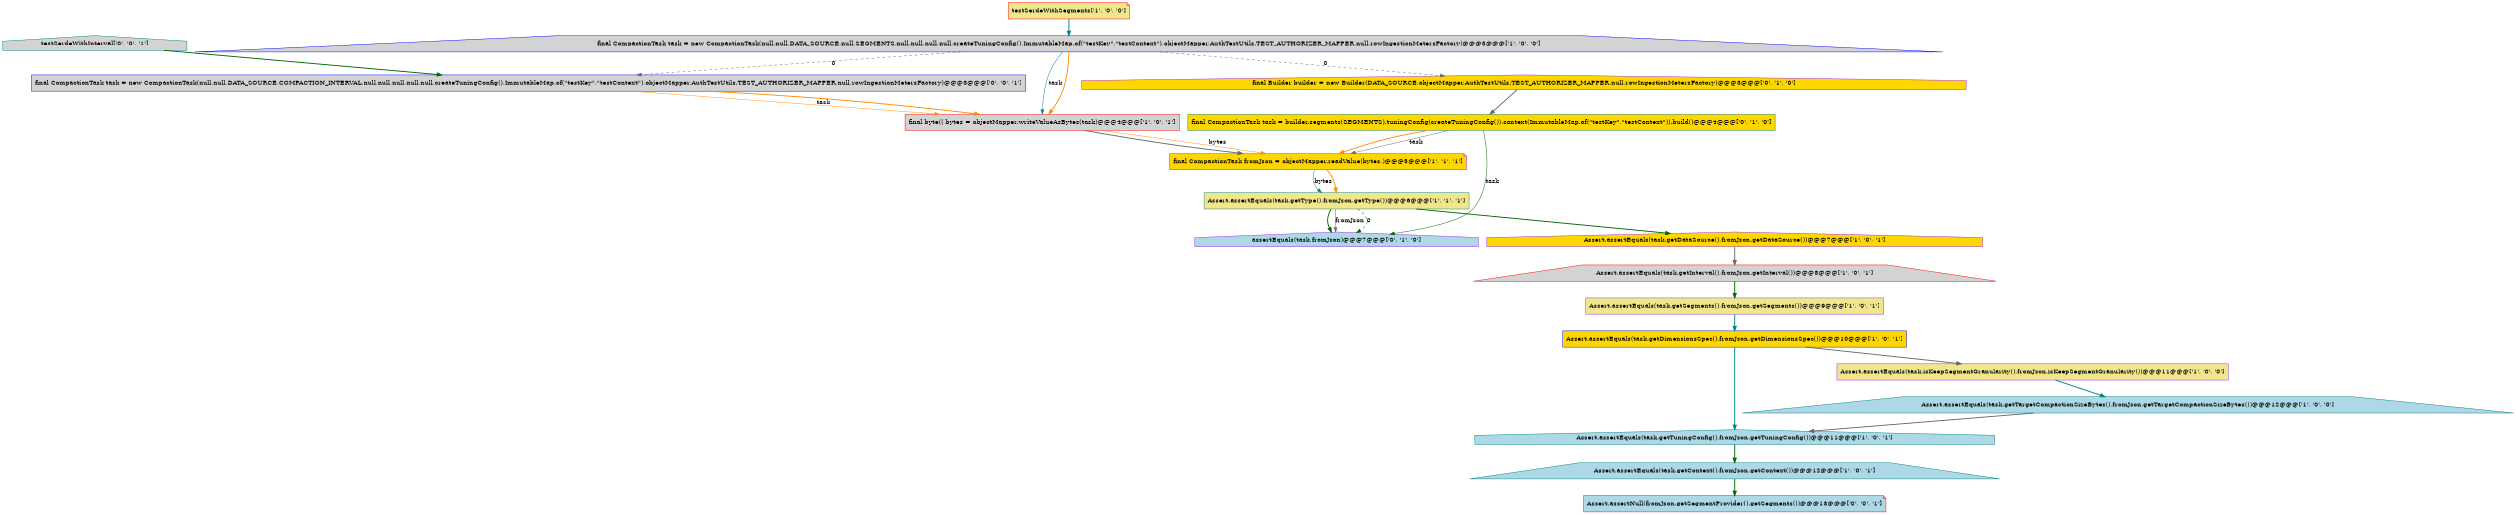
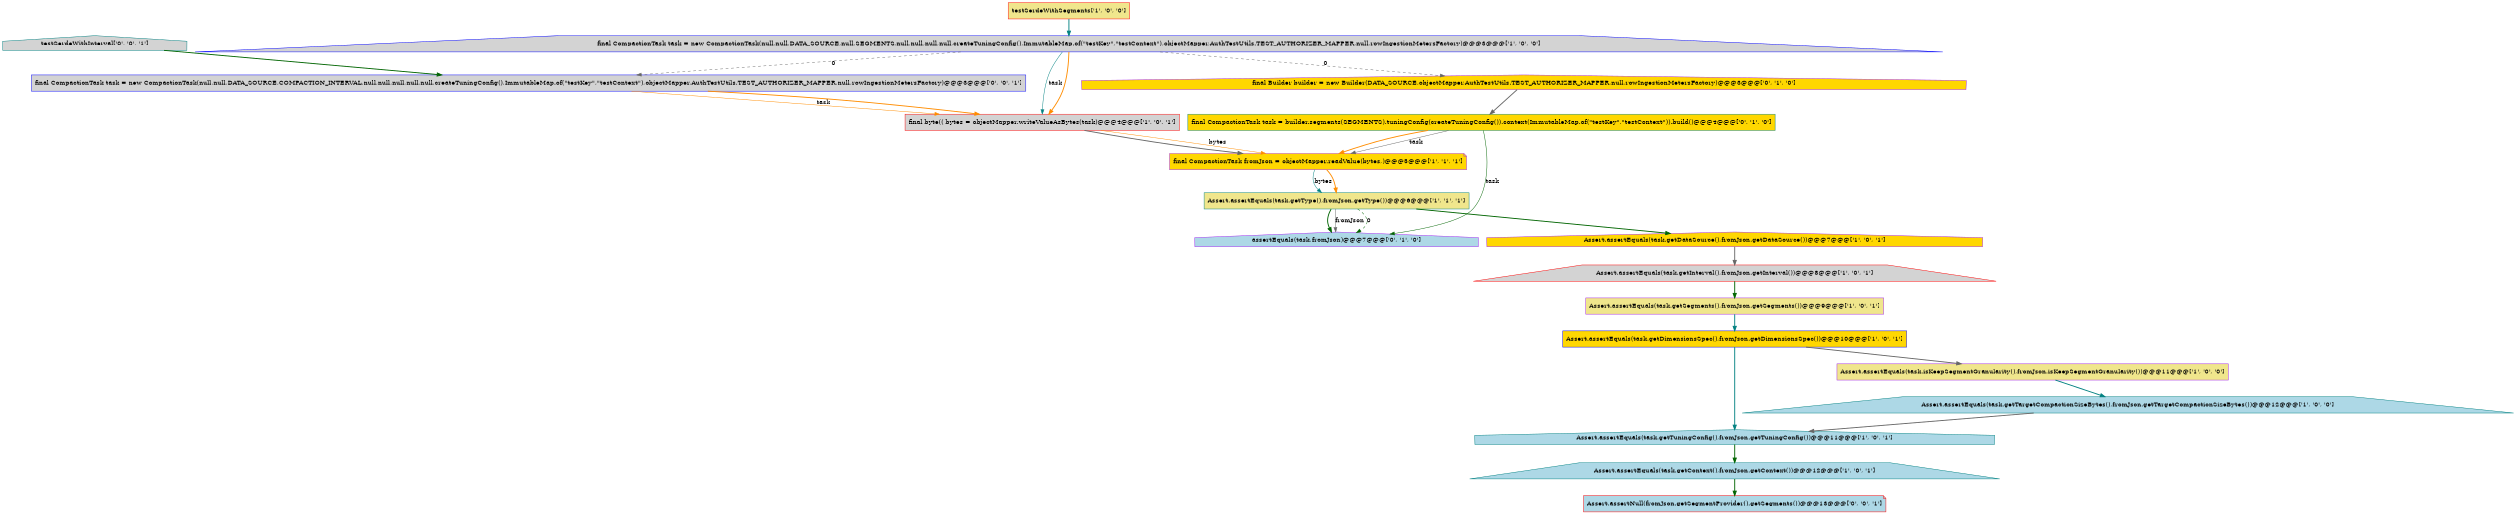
(1069, 11) -> (1069, 11)
